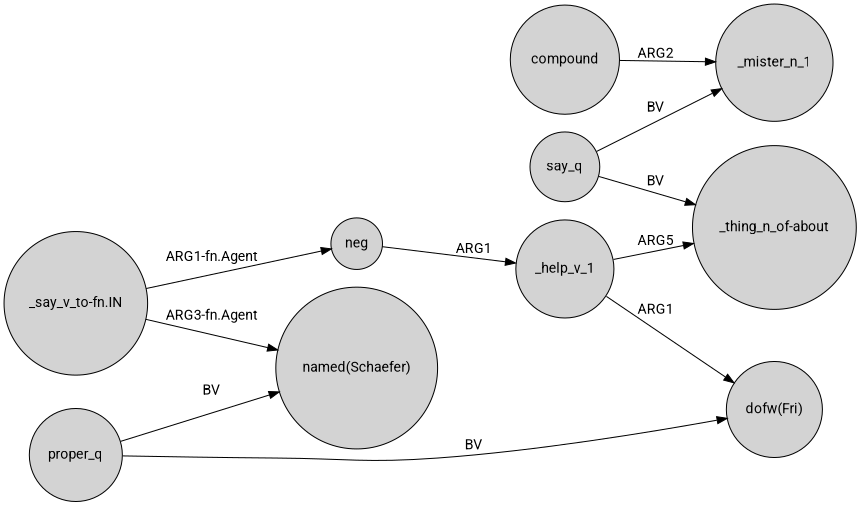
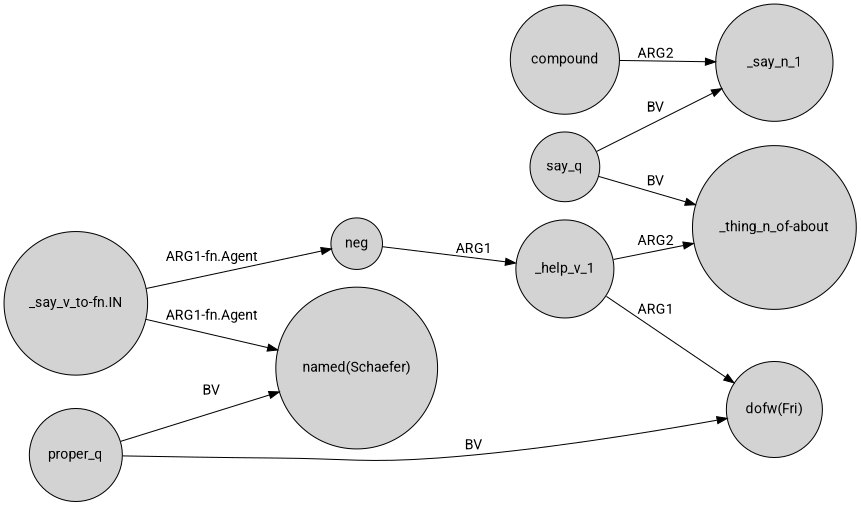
(774, 63) -> (774, 63)
(656, 241) -> (656, 241)
(212, 316) -> (212, 316)
